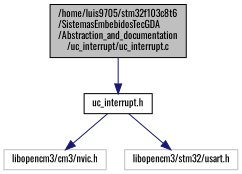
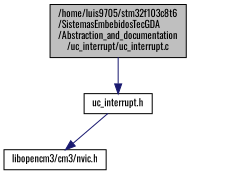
(55, 160) -> (55, 160)
(181, 160) -> none
